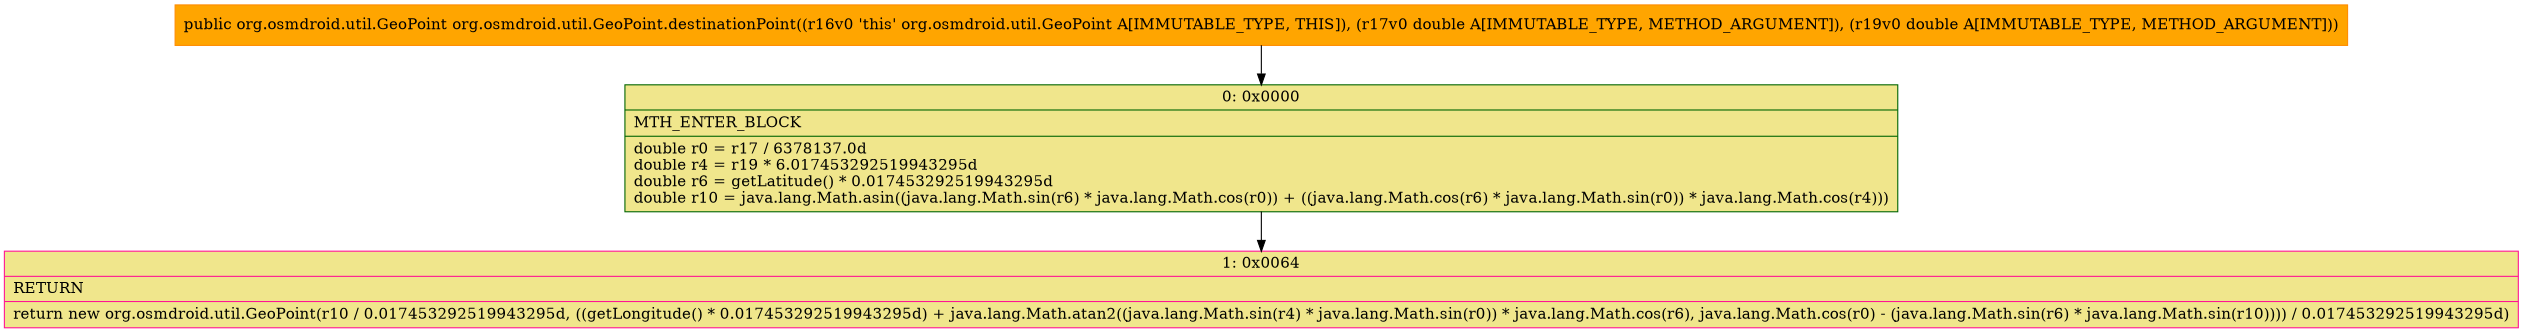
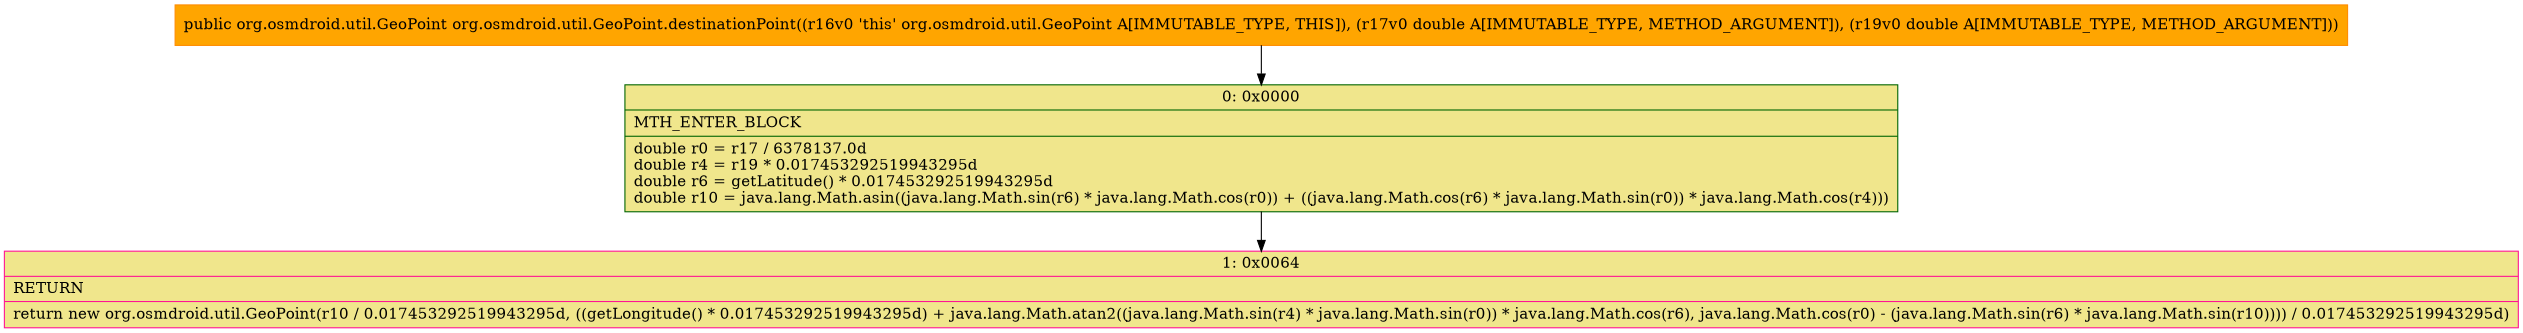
(806, 165) -> (806, 165)
